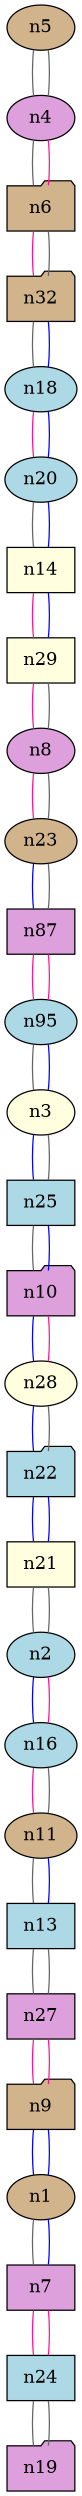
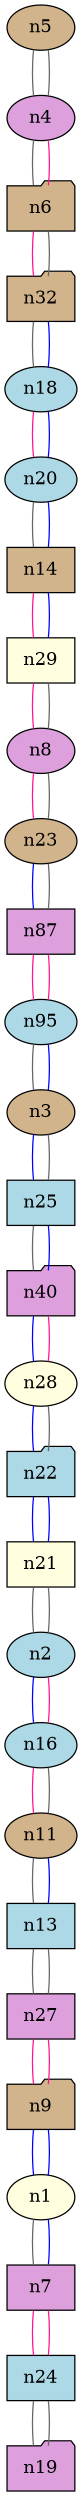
(41, 570) -> (41, 570)
(41, 1112) -> (41, 1112)
(41, 1293) -> (41, 1293)
(41, 2197) -> (41, 2197)
